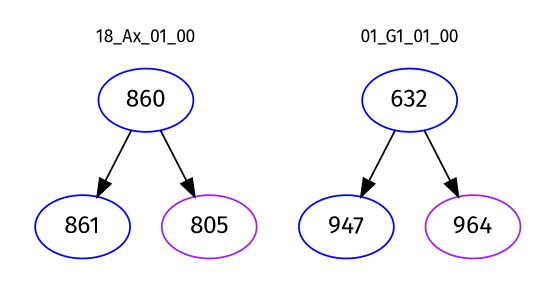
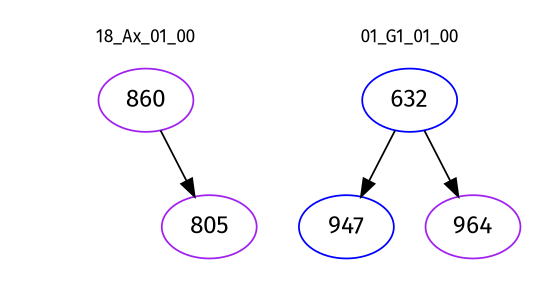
(146, 100) -> (146, 100)
(83, 227) -> none
